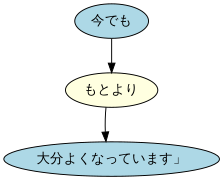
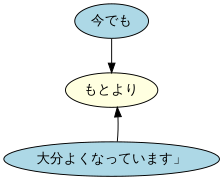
(105, 120) -> (118, 129)
